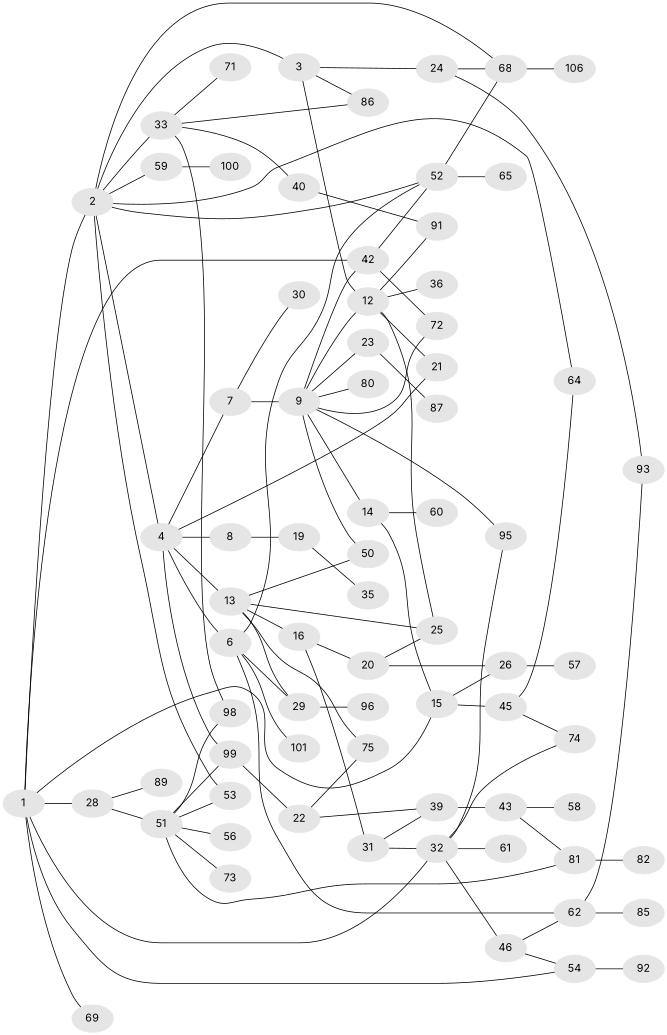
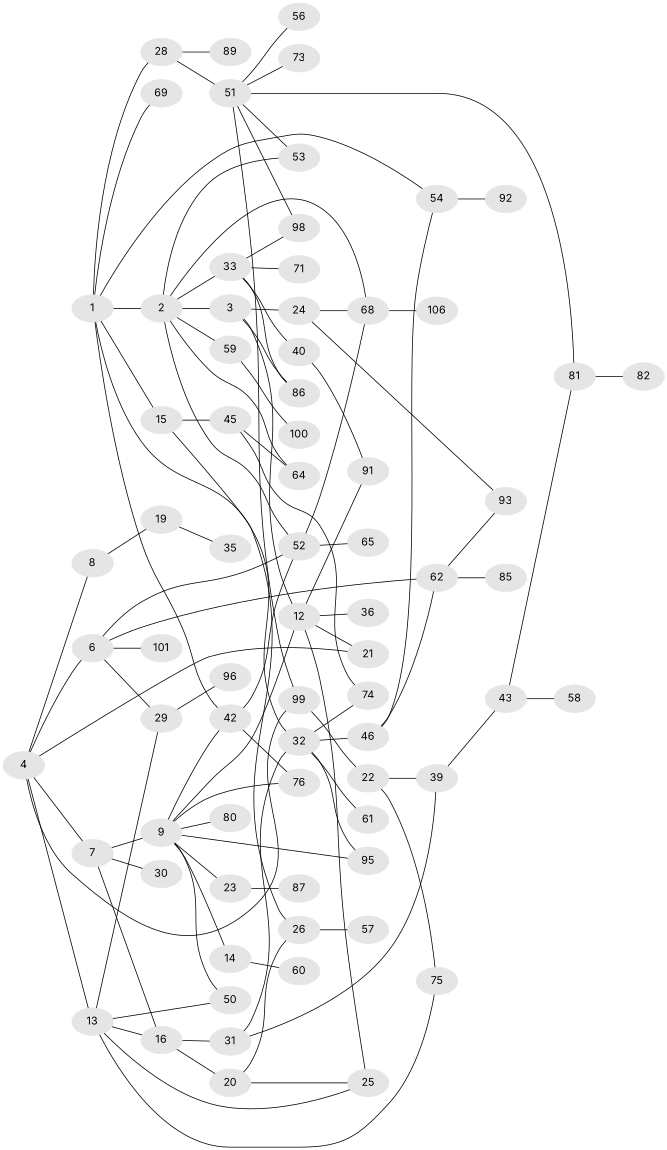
(437, 326) -> (299, 783)
(127, 370) -> none
(408, 606) -> none
none -> (127, 947)
